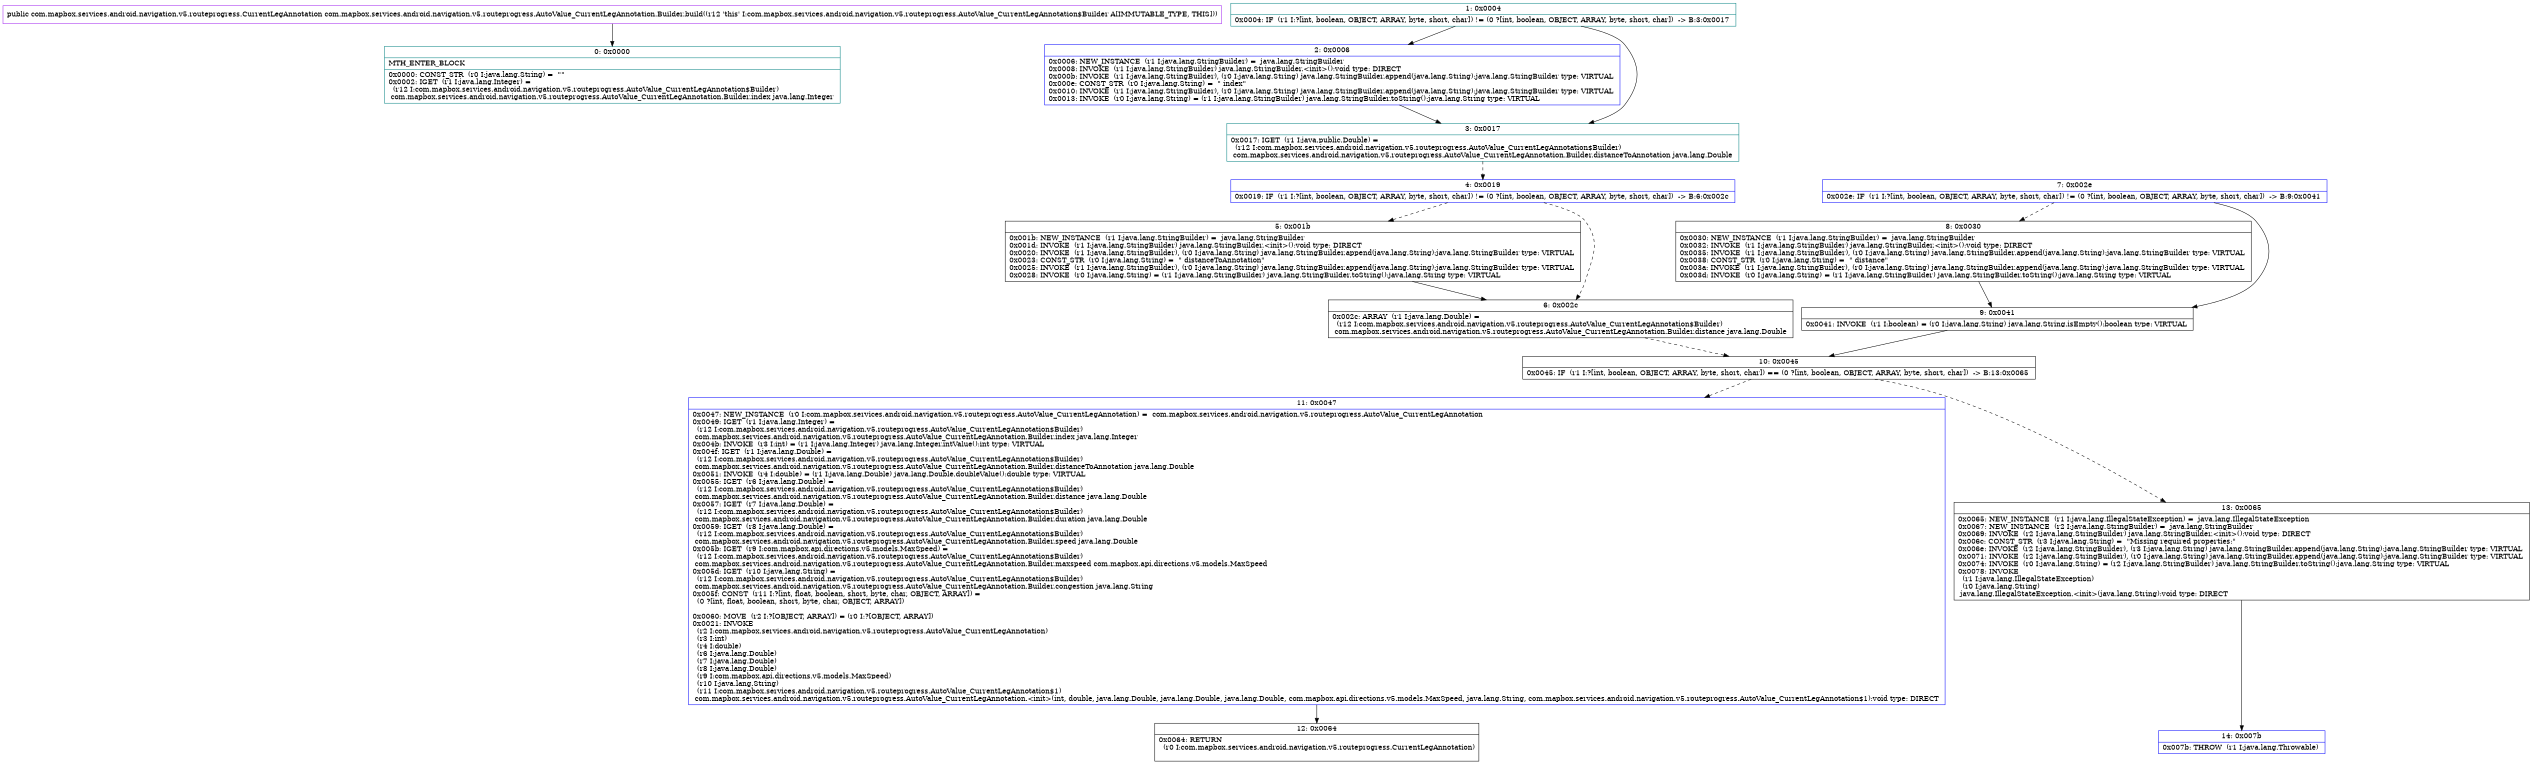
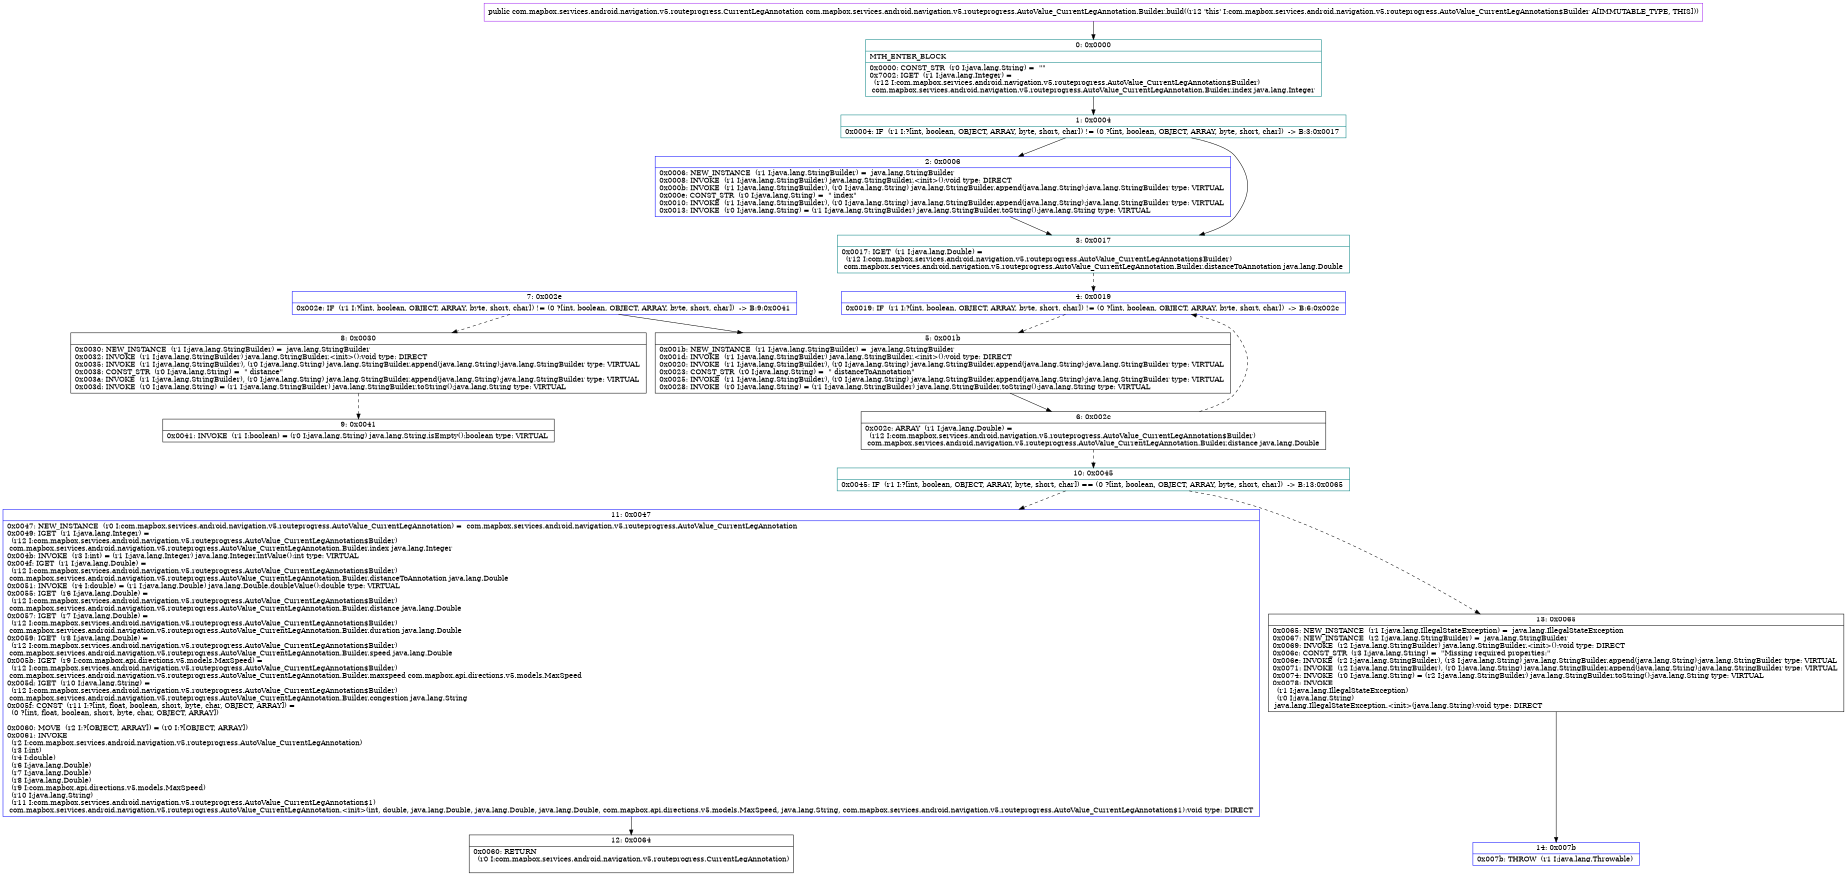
(461, 82) -> (942, 76)
none -> (1093, 103)
(1306, 140) -> (913, 252)
(1593, 236) -> (1248, 362)
(2268, 260) -> (678, 323)
(1984, 292) -> (359, 404)
(1891, 343) -> none
(1779, 368) -> (1093, 479)
(725, 624) -> (40, 736)
(1193, 740) -> (507, 852)
